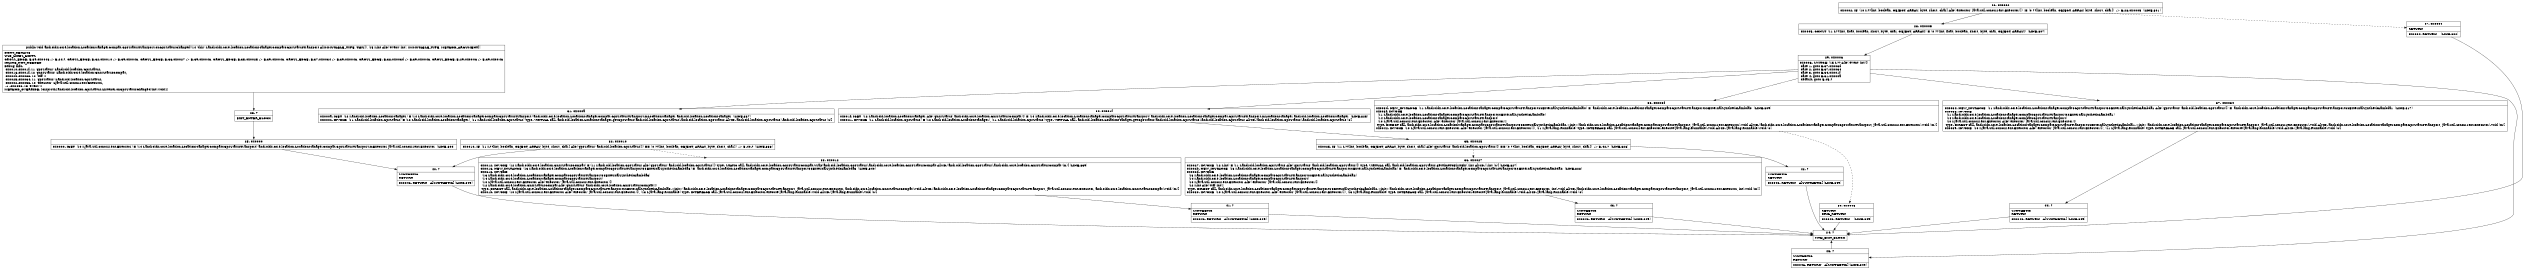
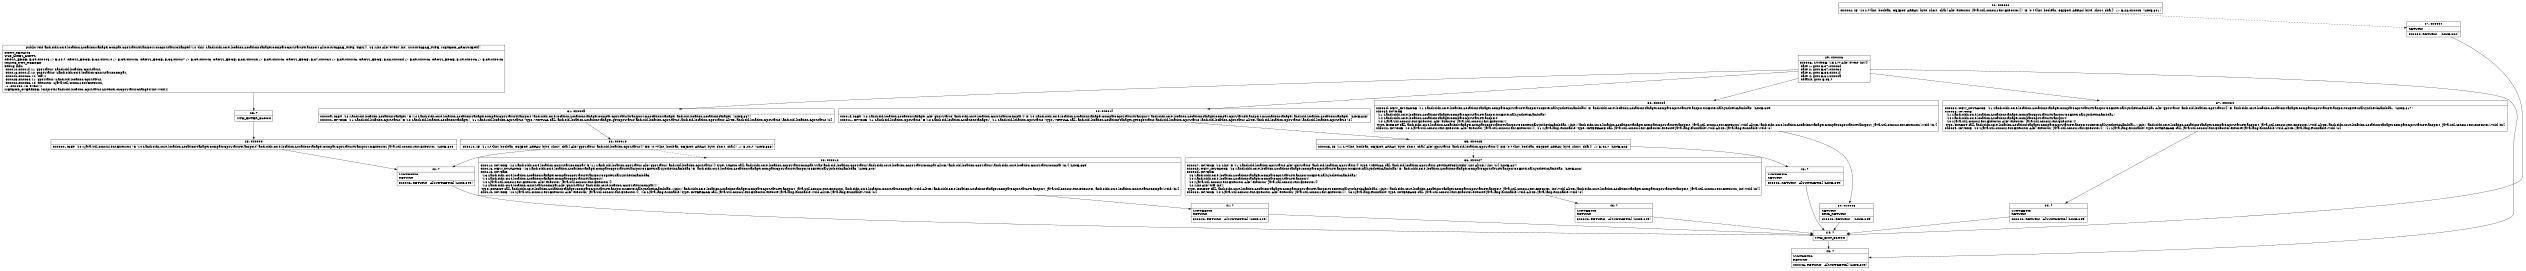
(1923, 29) -> none
(254, 118) -> (254, 118)
none -> (597, 130)
(1835, 149) -> (1835, 149)
(1832, 246) -> (1829, 244)
